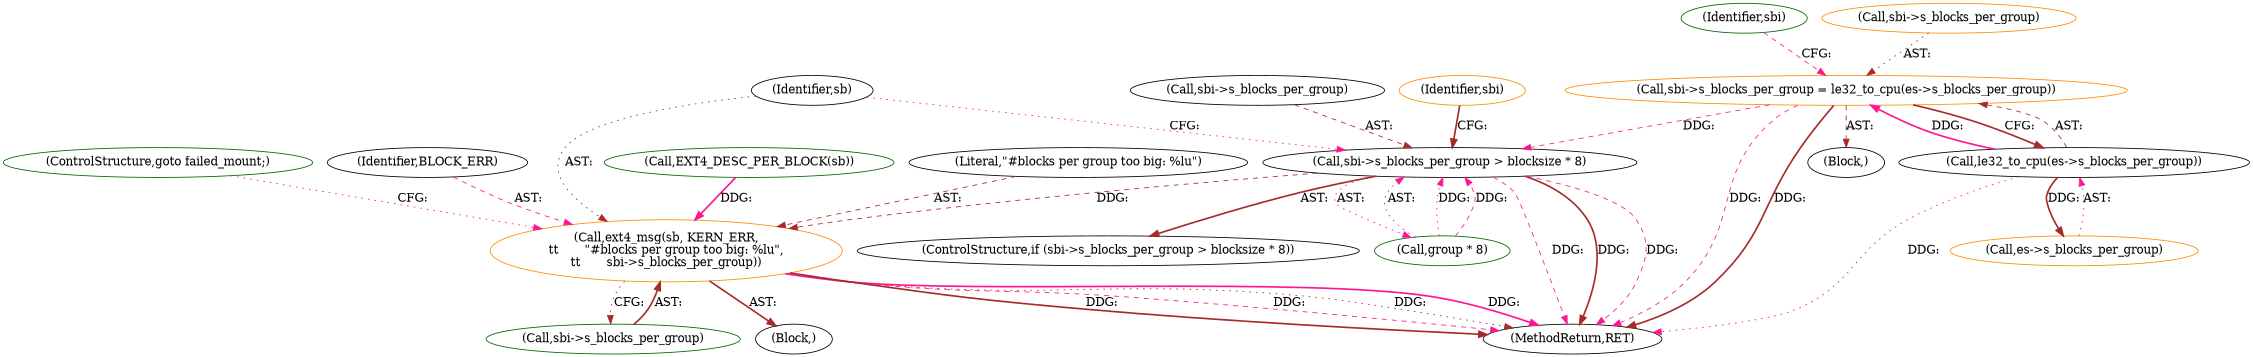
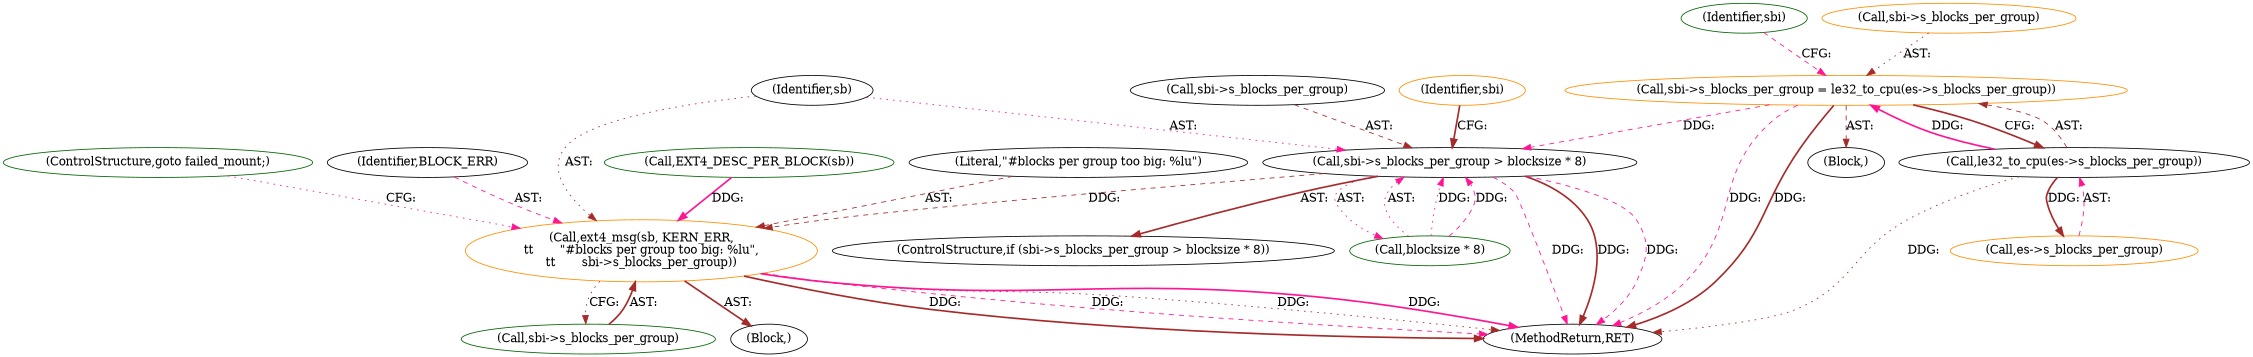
(1187, 126) -> (1185, 126)
(2084, 211) -> (2084, 211)
(1442, 251) -> (1430, 251)
(1847, 273) -> (1847, 273)
